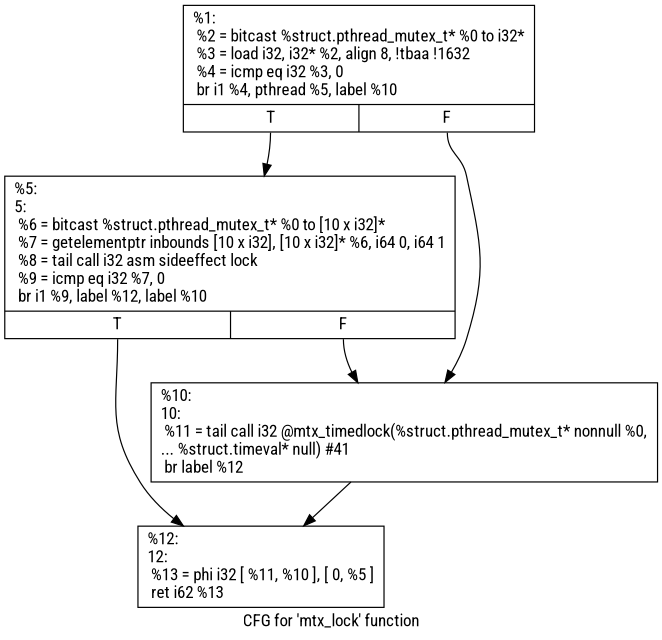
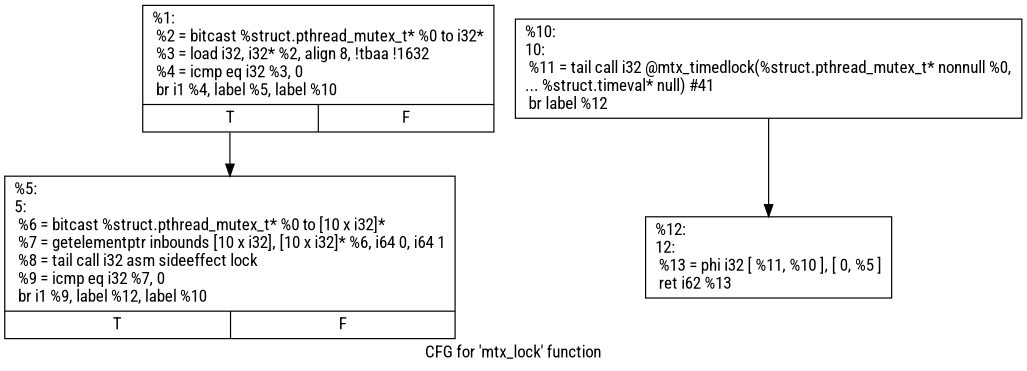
(296, 90) -> (245, 90)
(480, 252) -> none
(346, 356) -> none
(120, 438) -> none
